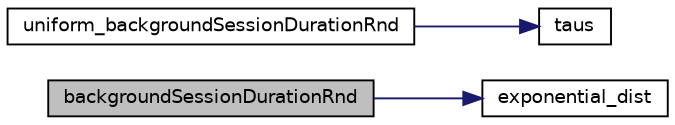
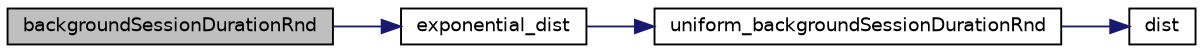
(575, 26) -> (1162, 26)
none -> (611, 26)
